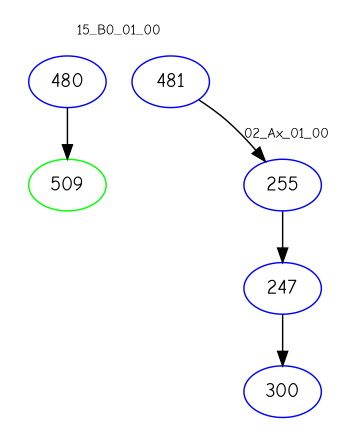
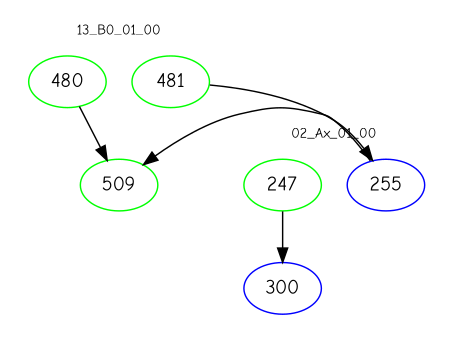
(119, 31) -> (119, 31)
(67, 82) -> (67, 82)
(171, 82) -> (171, 82)
(283, 230) -> (268, 109)
(283, 288) -> (283, 185)
